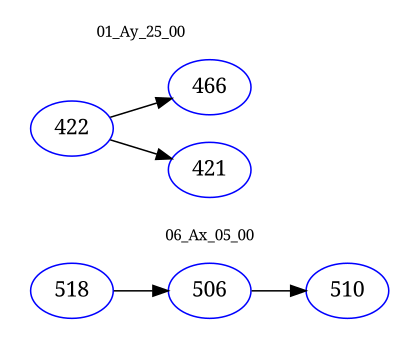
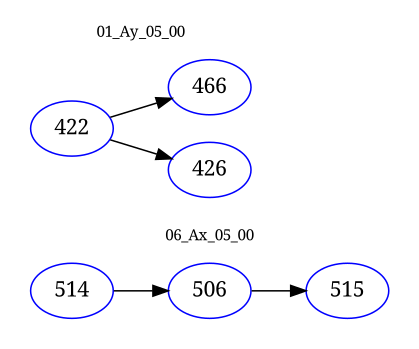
(141, 33) -> (141, 33)
(210, 170) -> (210, 170)
(72, 291) -> (72, 291)
(347, 291) -> (347, 291)
